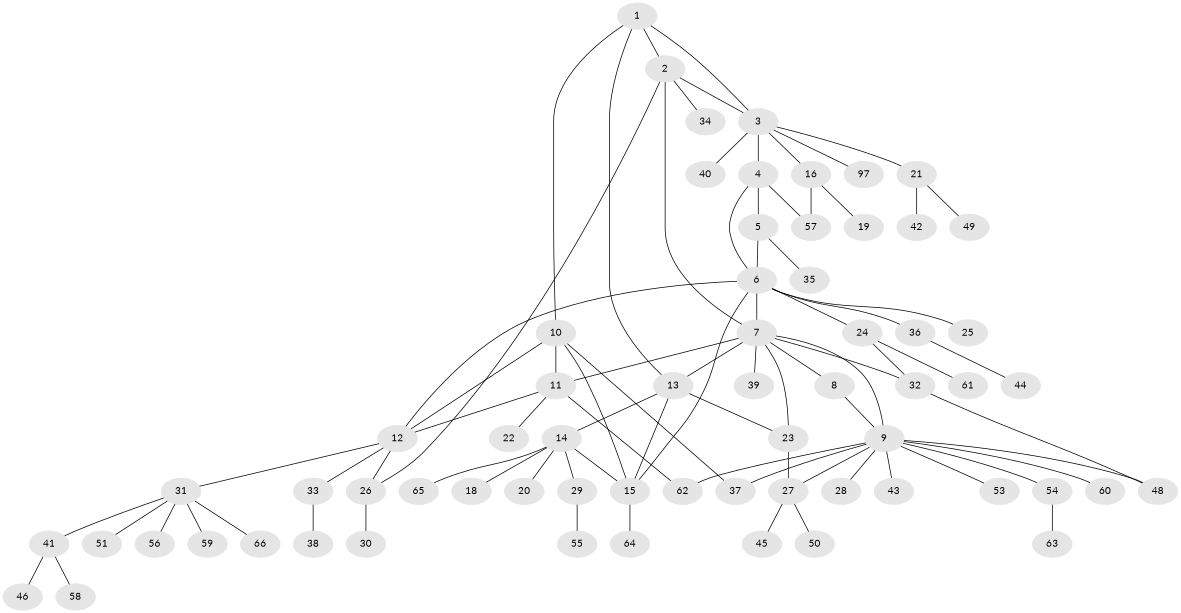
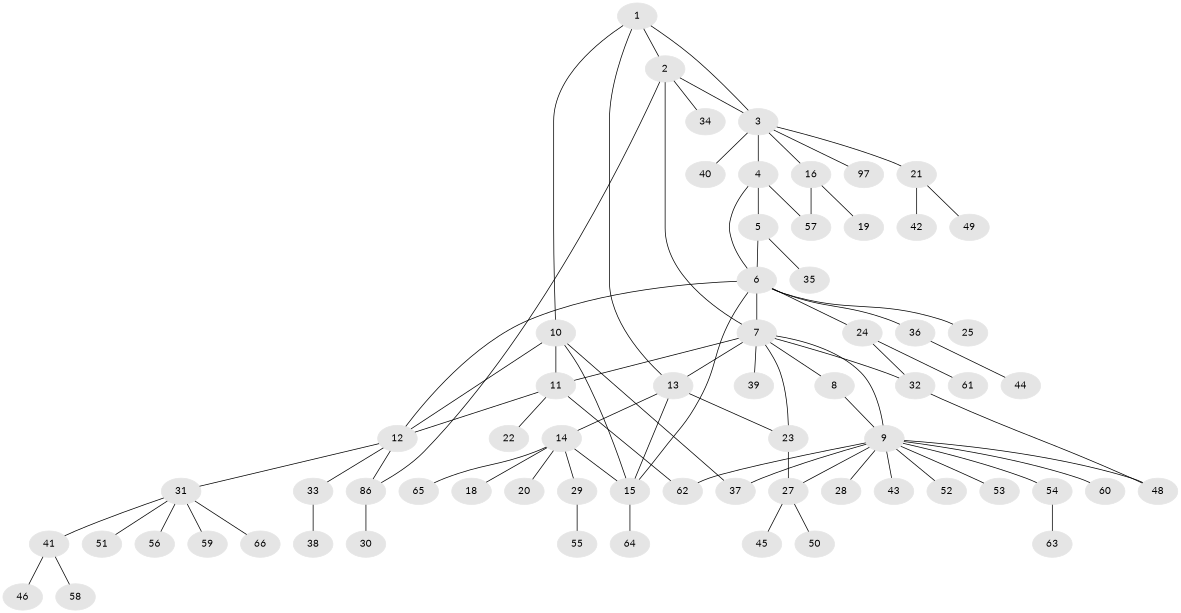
(366, 491) -> (366, 491)
none -> (947, 491)
